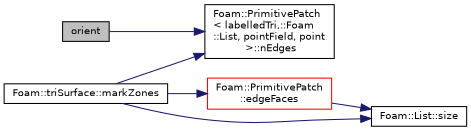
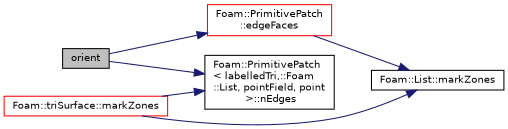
(86, 94) -> (86, 106)
(182, 94) -> (153, 45)
(419, 116) -> (438, 80)
